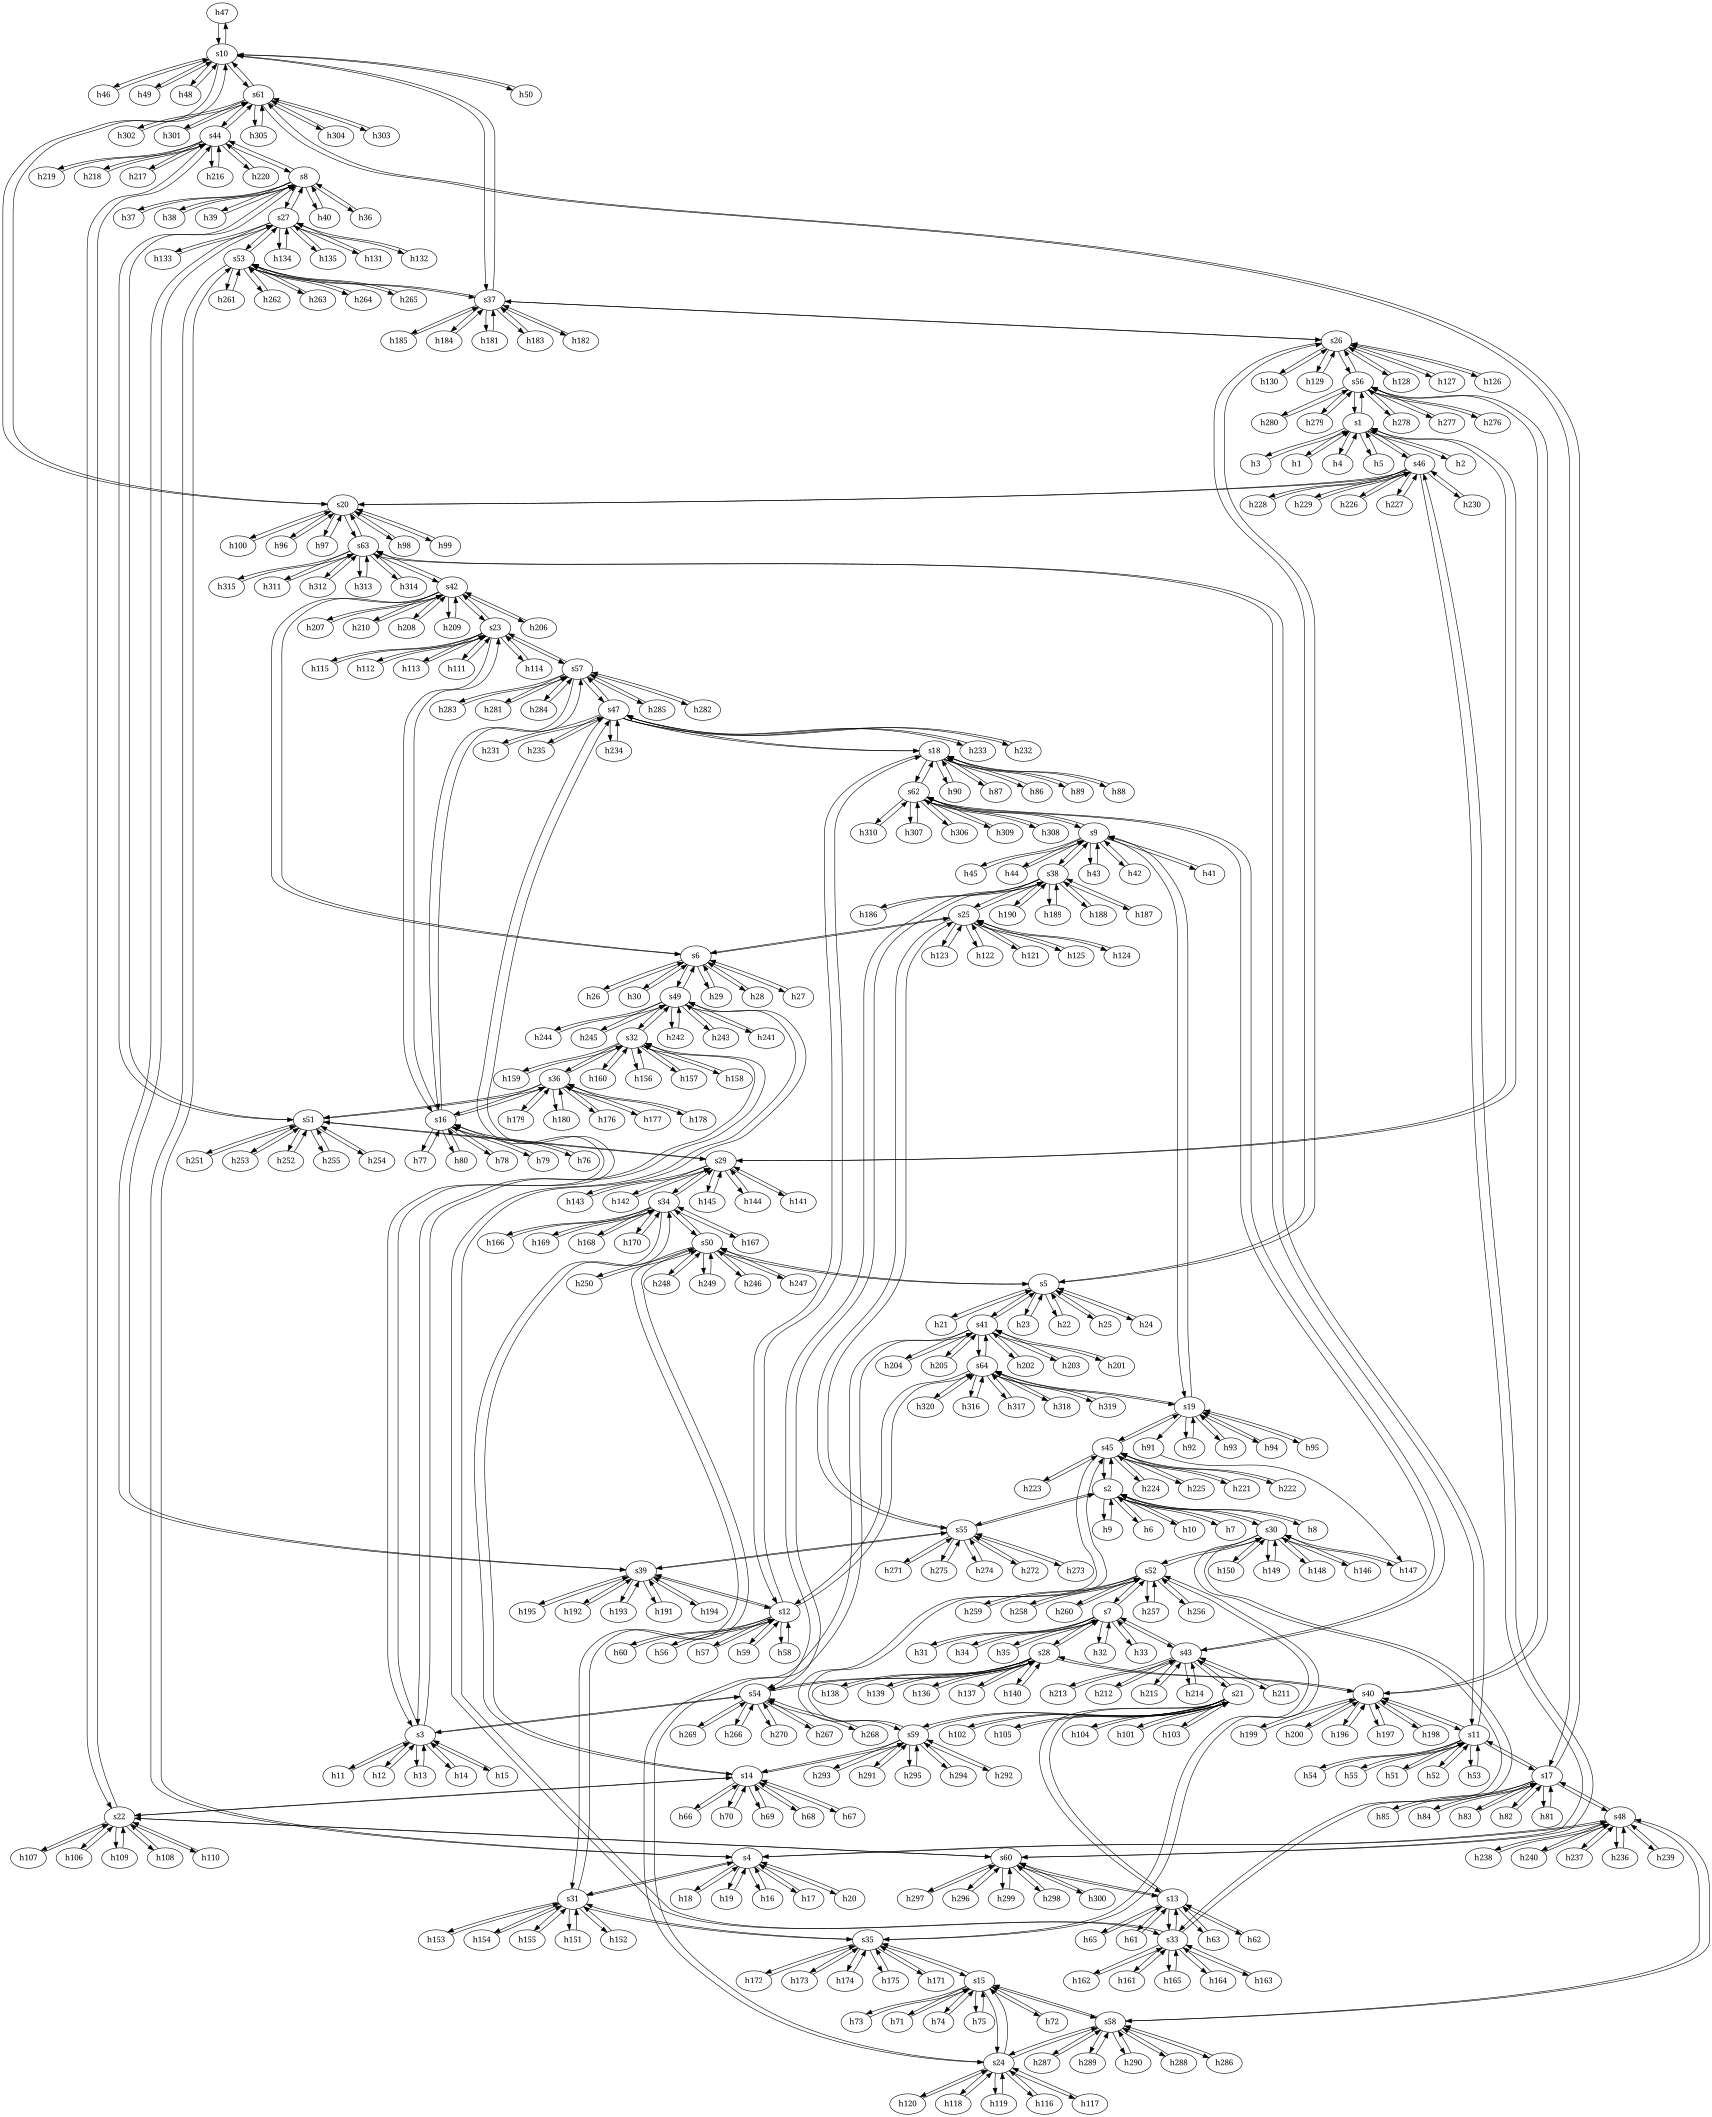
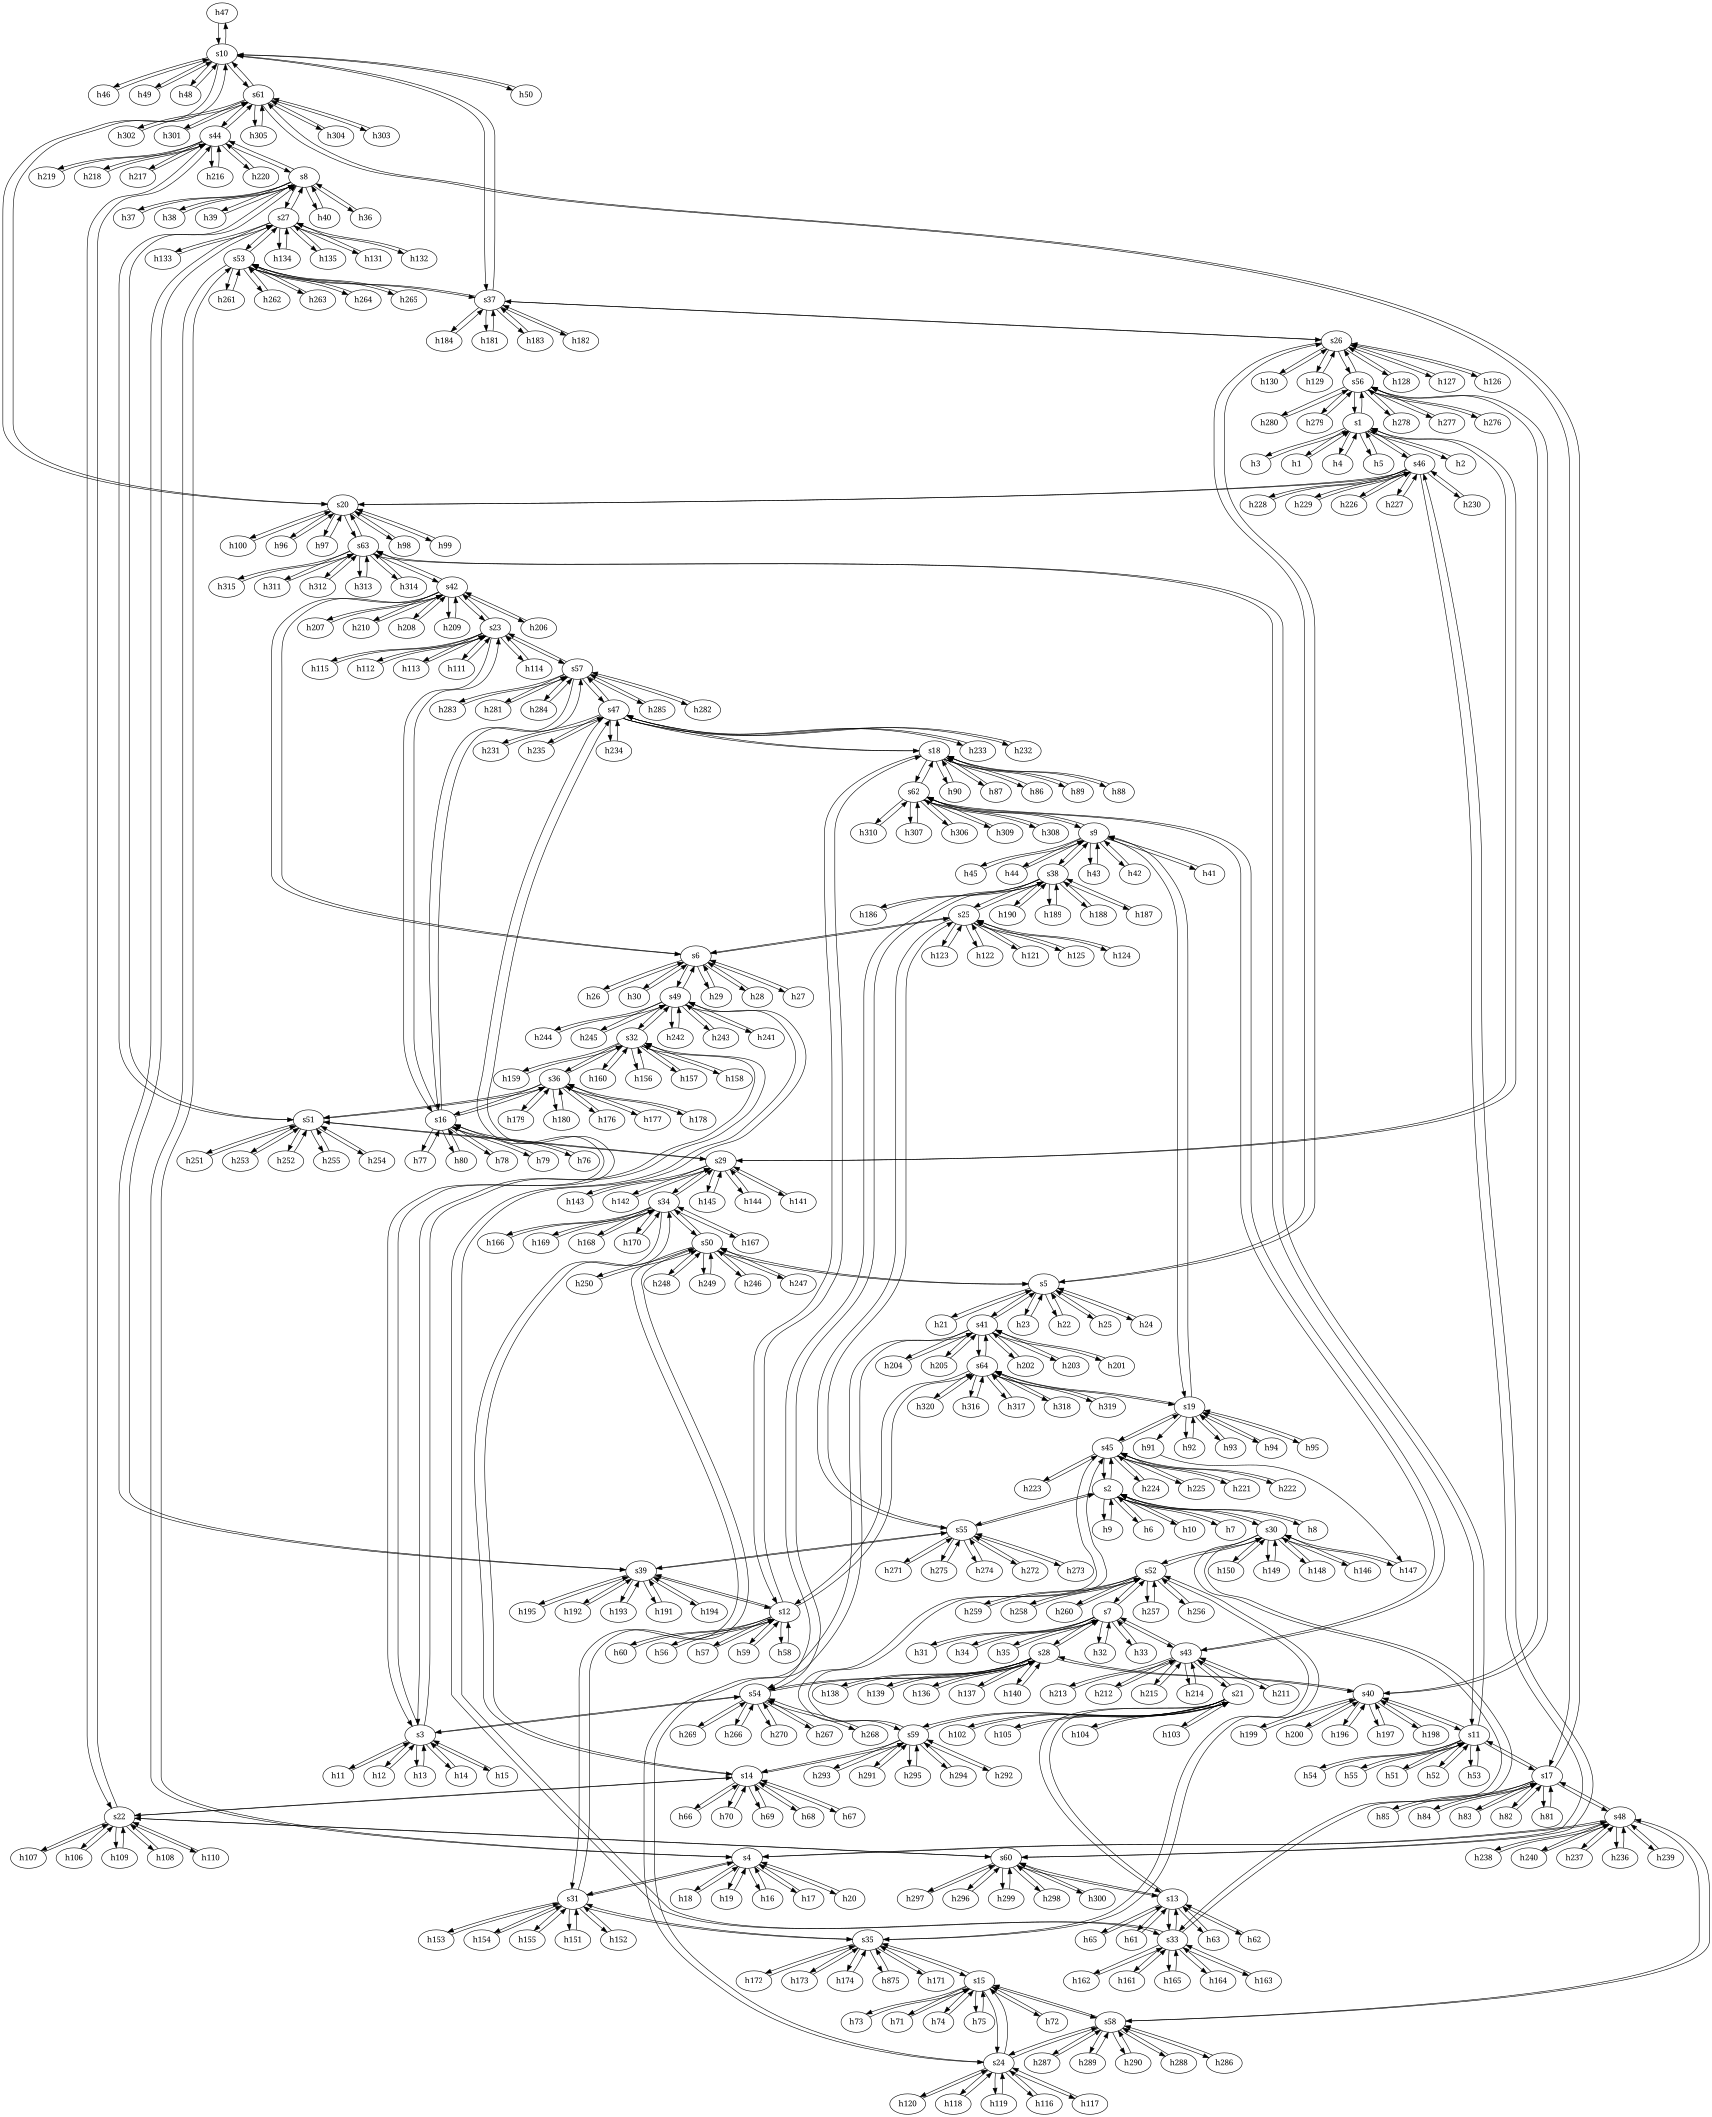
(399, 341) -> none
(1126, 1735) -> none
(891, 1981) -> (891, 1981)
